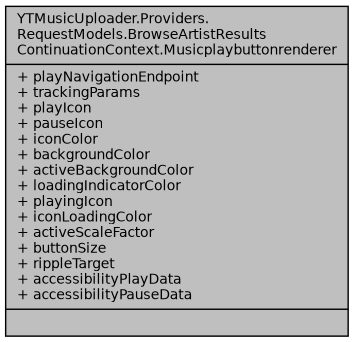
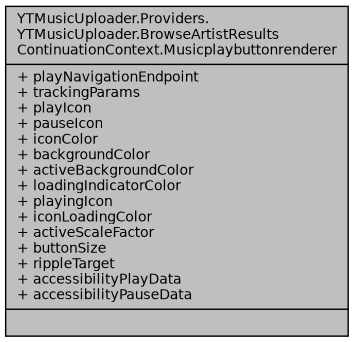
(142, 35) -> (149, 35)
